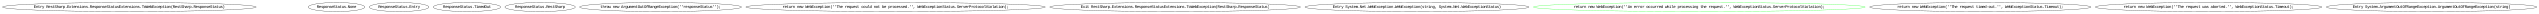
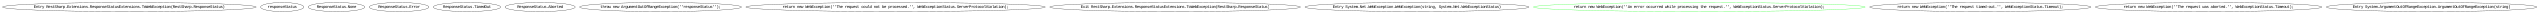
none -> (282, 7)
(399, 7) -> (399, 7)
(540, 7) -> (540, 7)
